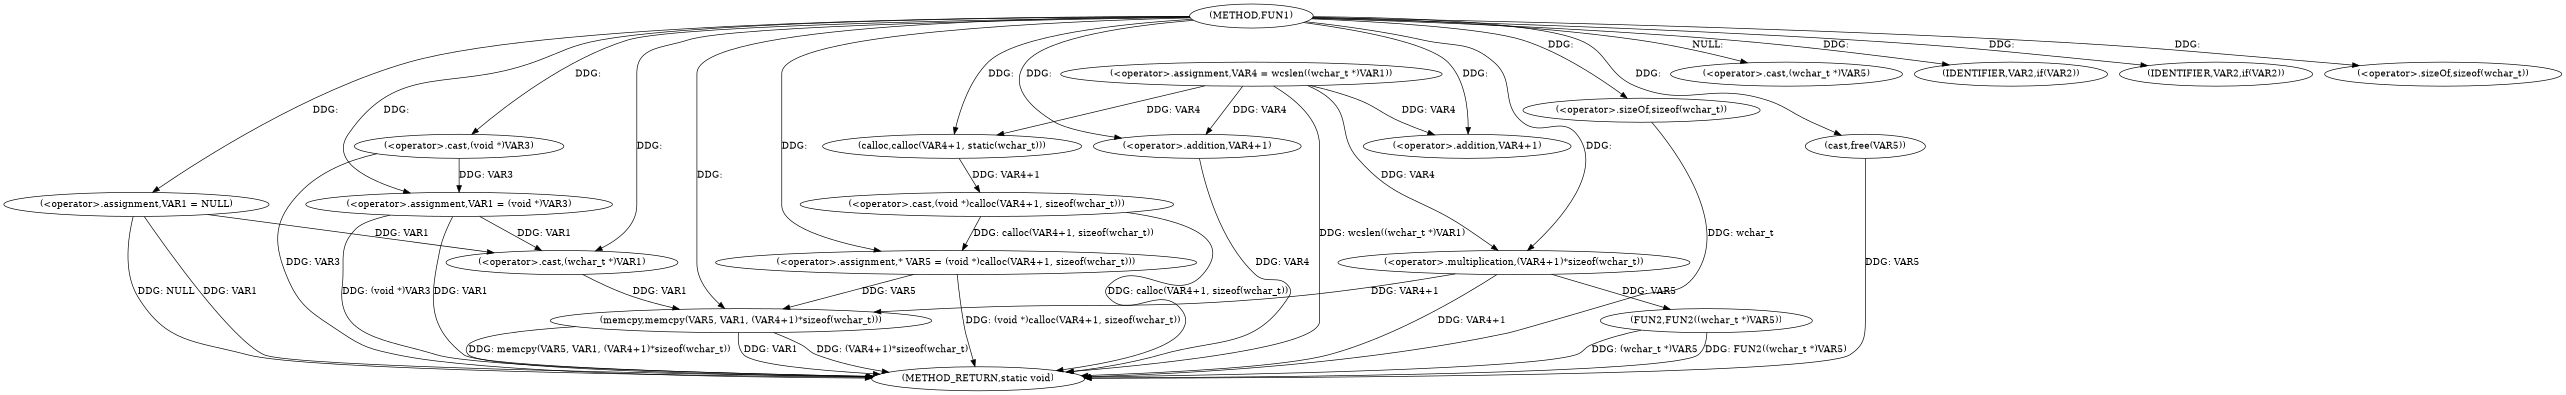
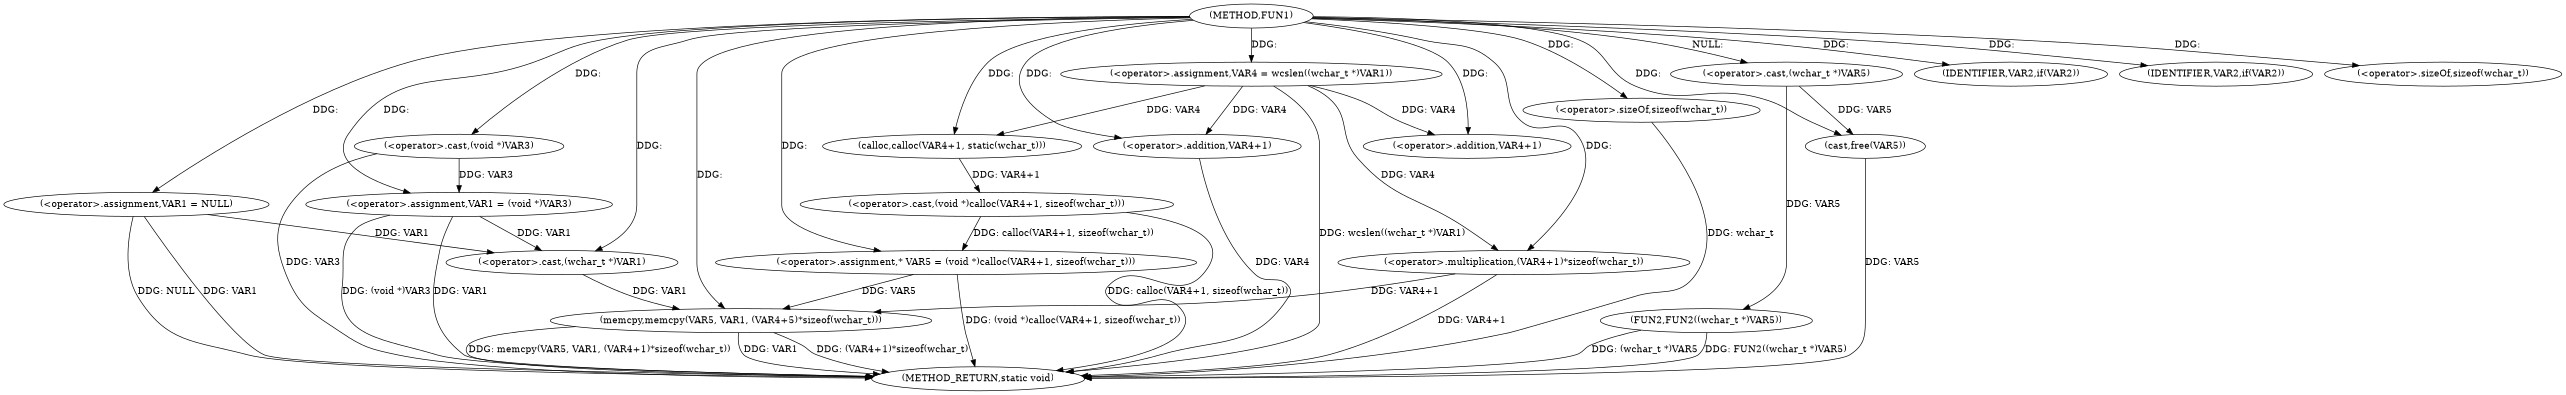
none -> (1251, 42)
none -> (1824, 108)
(1608, 291) -> (1787, 205)
(741, 321) -> (741, 321)
